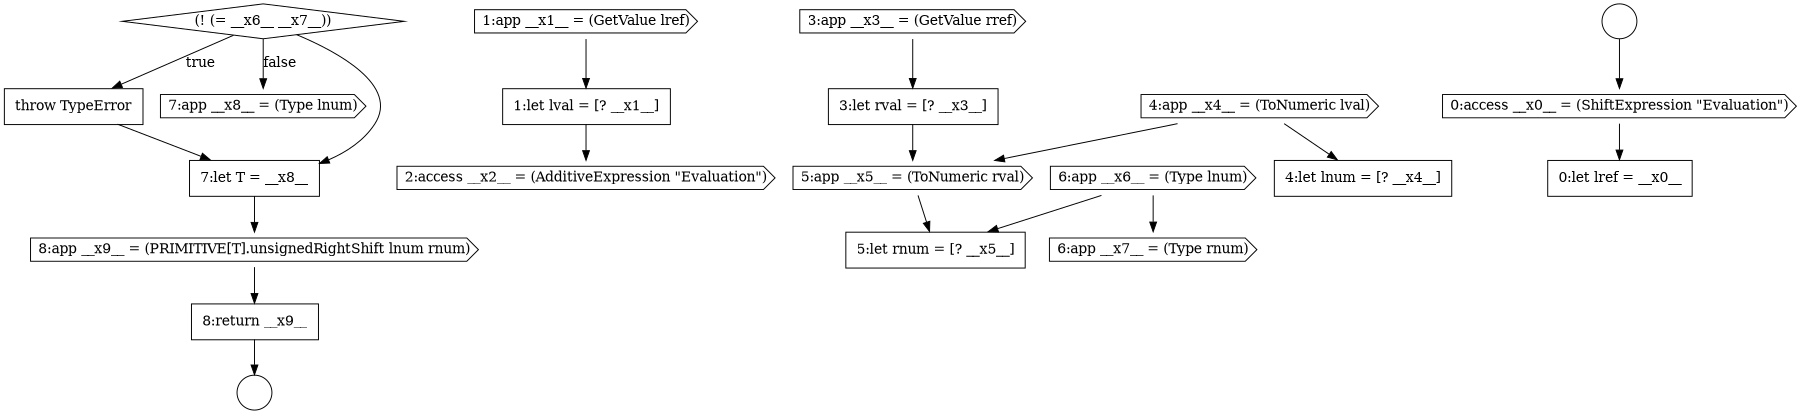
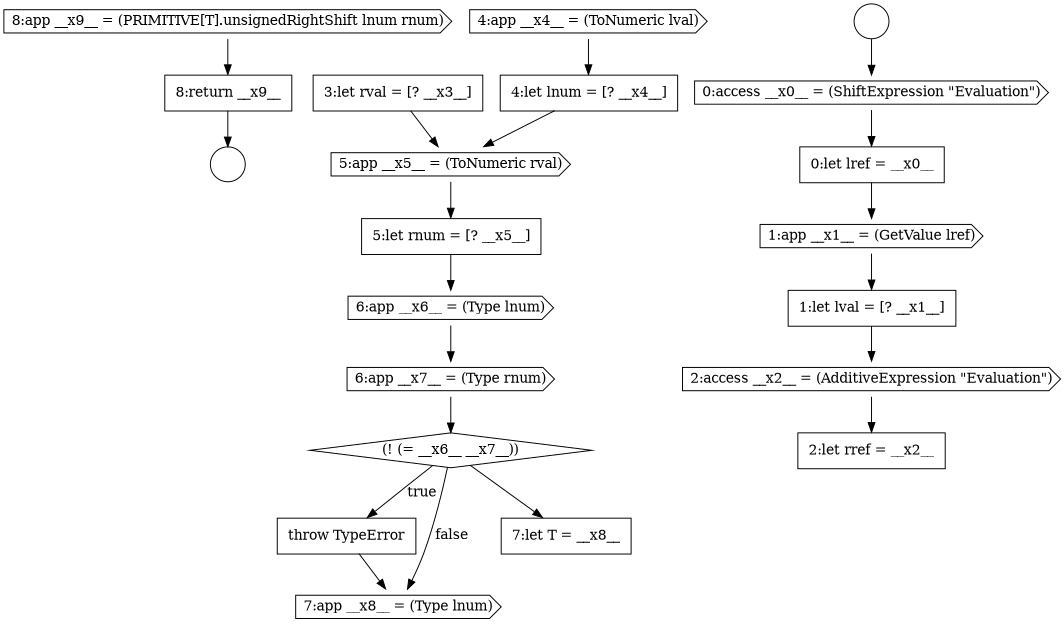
(913, 21) -> none
(159, 140) -> (369, 567)
(1091, 141) -> (524, 126)
none -> (872, 196)
(254, 209) -> none
(1050, 212) -> (451, 267)
none -> (451, 410)
none -> (872, 450)
